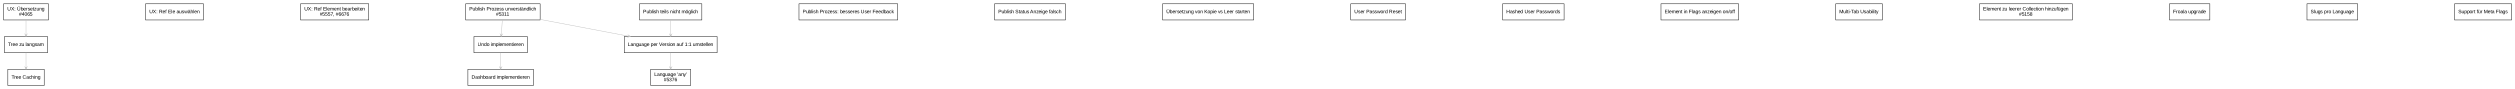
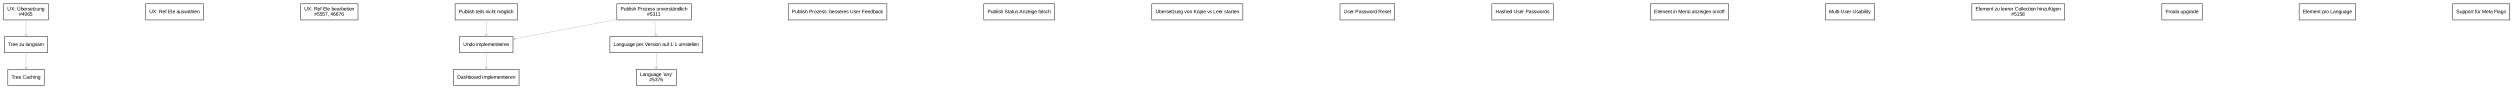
(335, 12) -> (329, 12)
(1700, 12) -> (1689, 12)
(1859, 12) -> (1850, 12)
(2332, 12) -> (2327, 12)
(671, 27) -> (486, 27)
